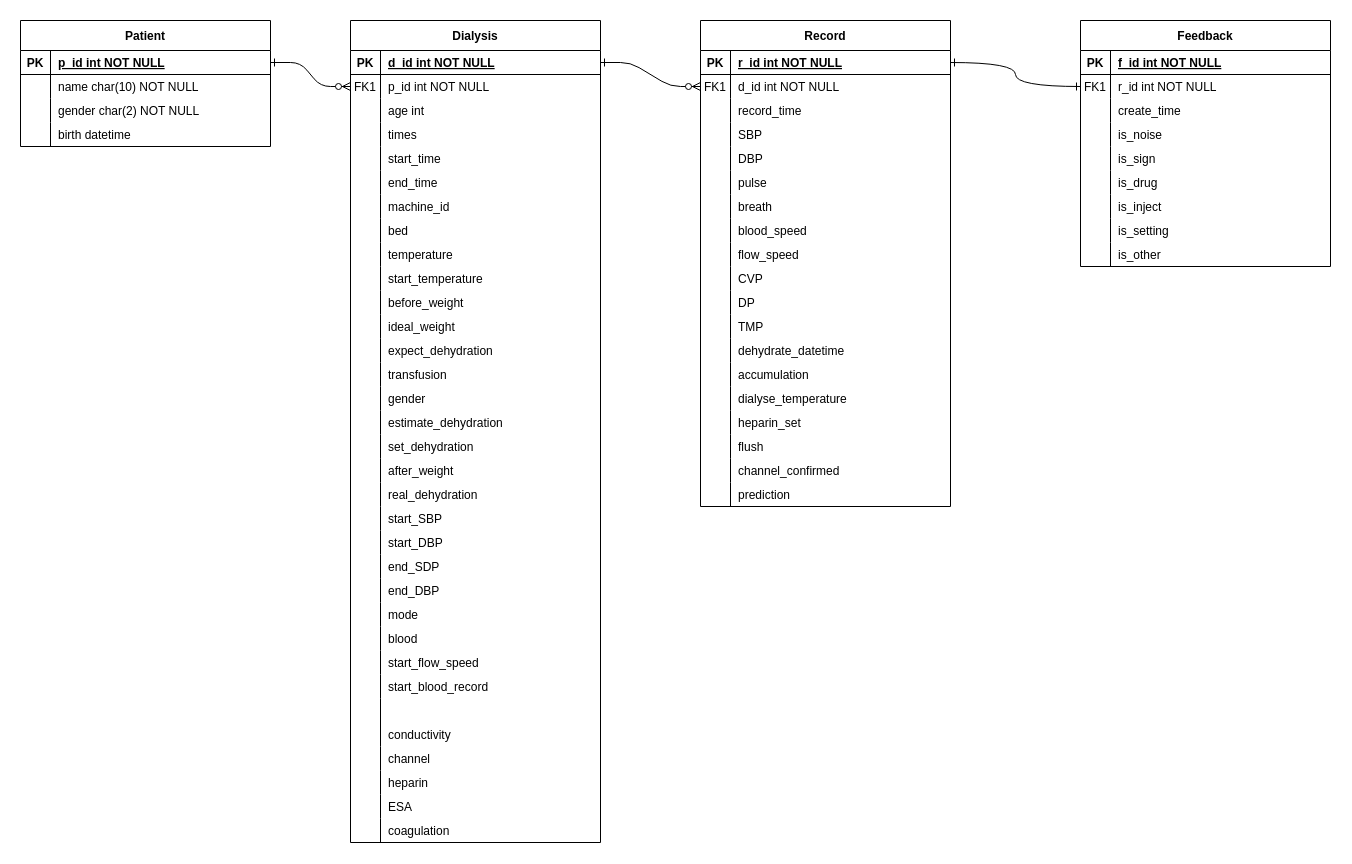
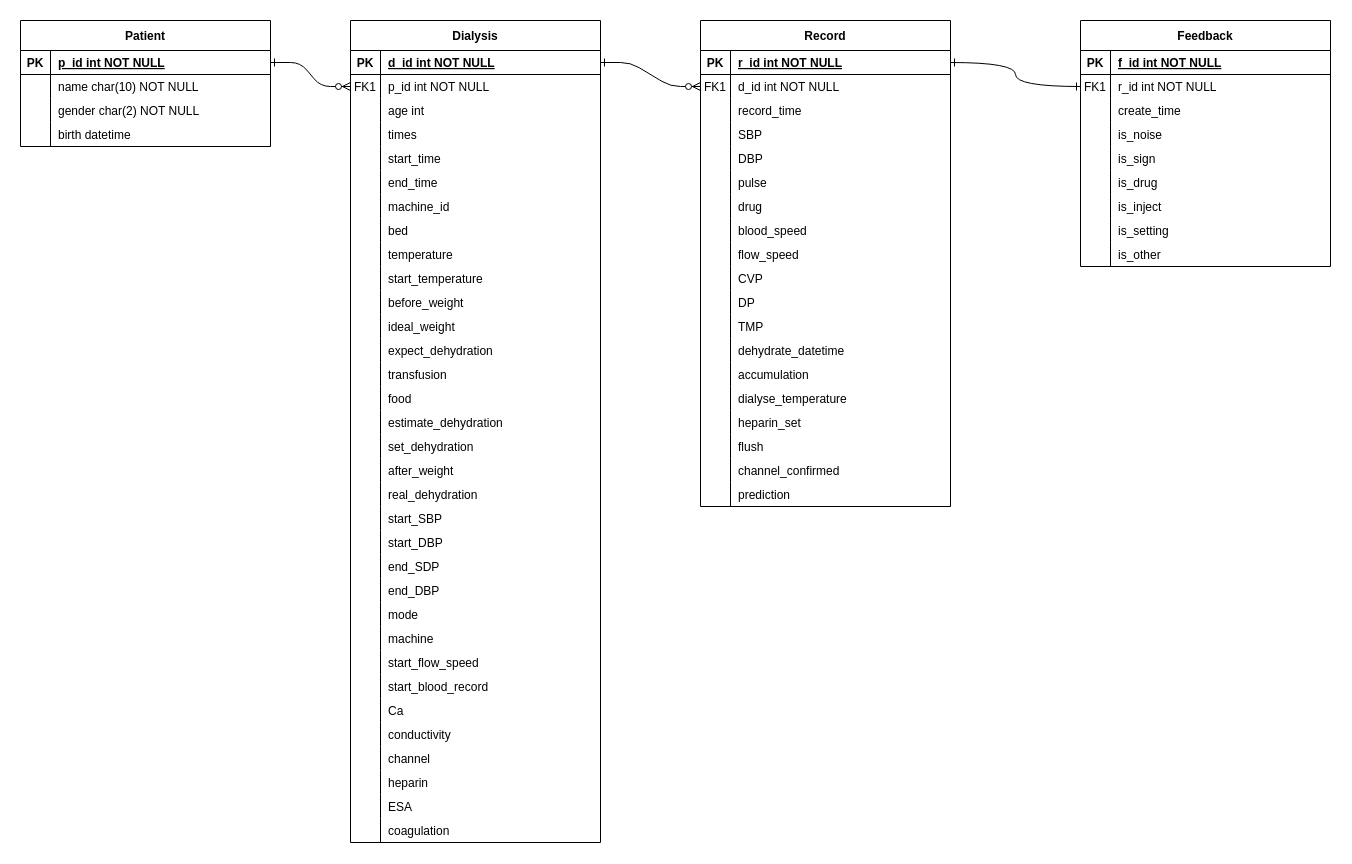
(758, 207) -> (751, 207)
(408, 399) -> (401, 399)
(403, 639) -> (410, 639)
none -> (491, 711)
